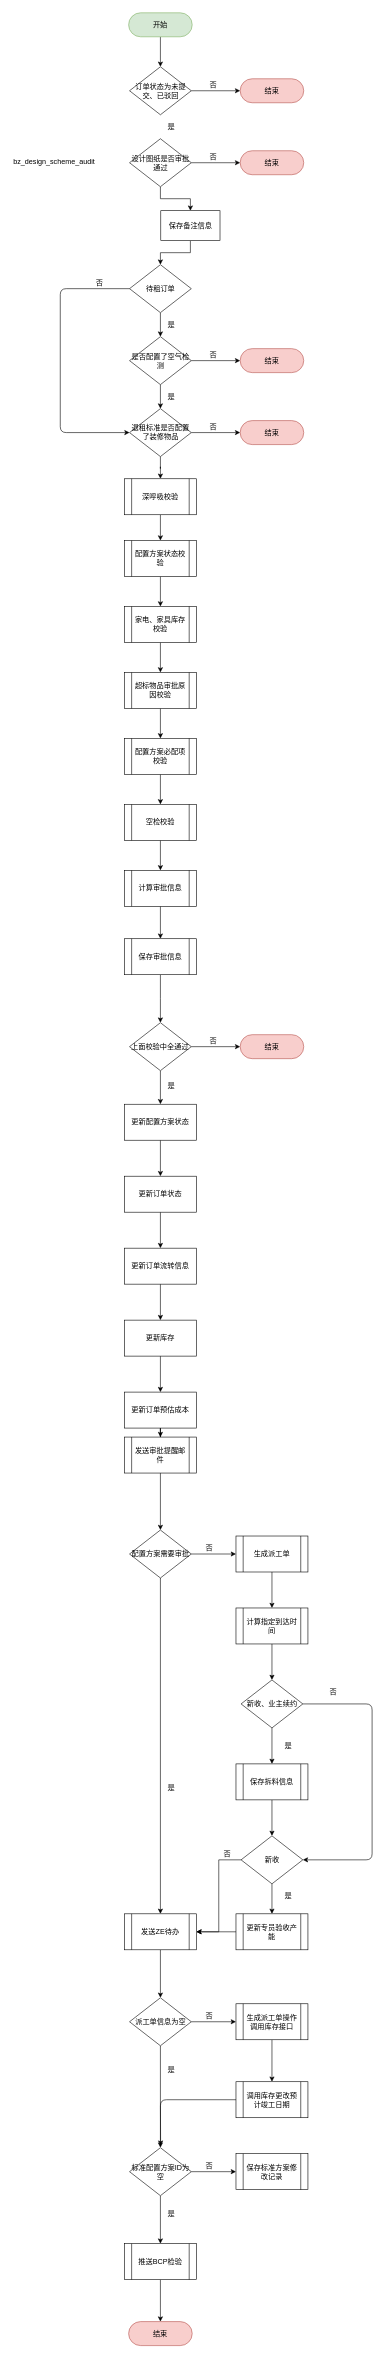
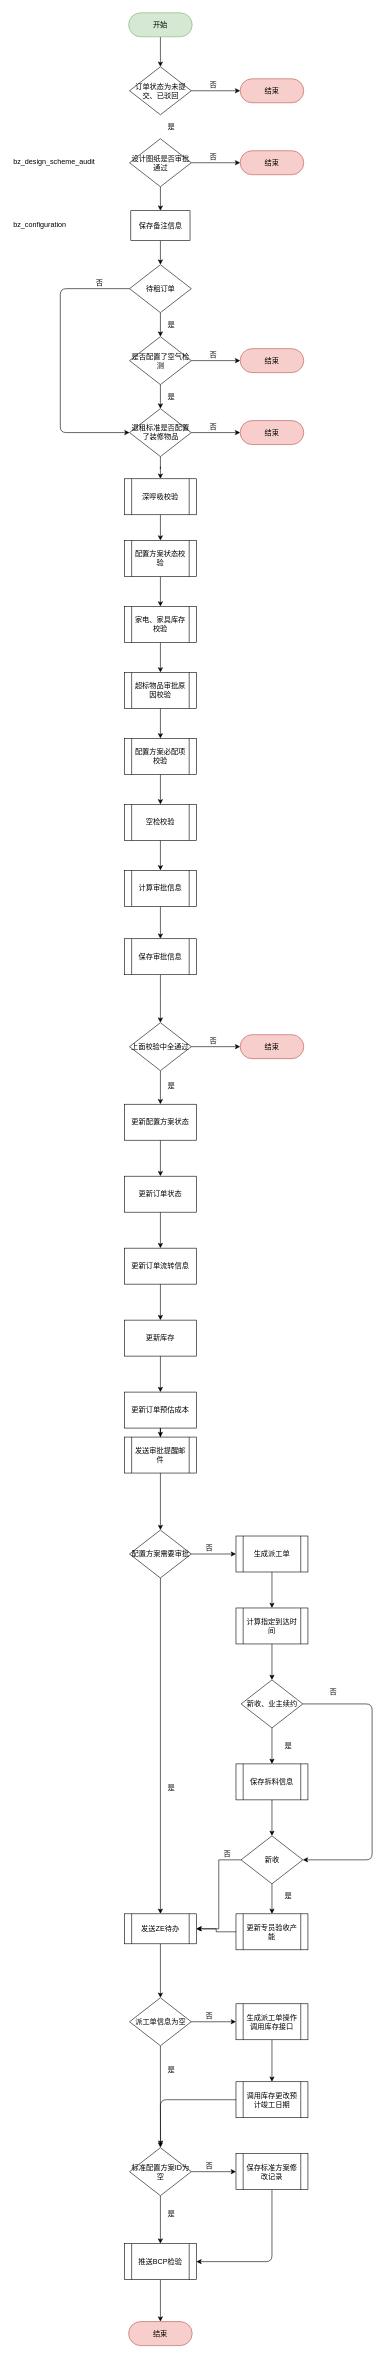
none -> (63, 225)
(190, 225) -> (160, 225)
(161, 1932) -> (161, 1929)
none -> (235, 2262)
